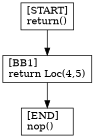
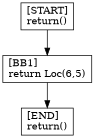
(47, 69) -> (47, 69)
(47, 122) -> (47, 122)
